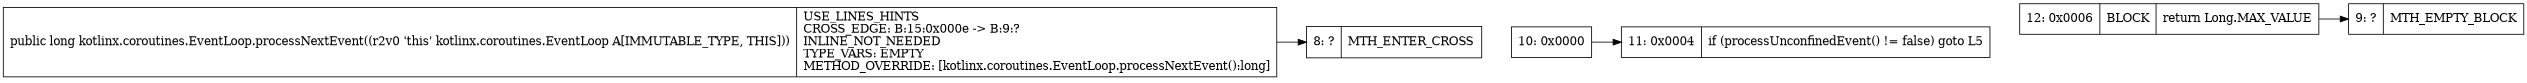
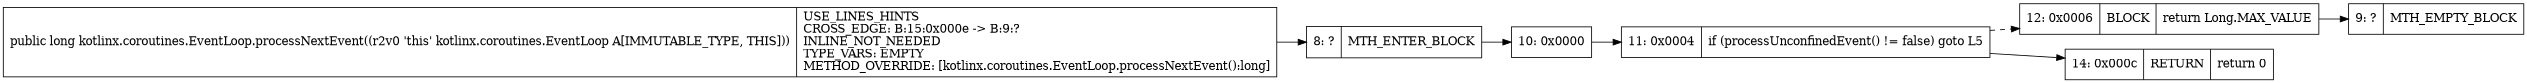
none -> (2001, 30)
(1411, 42) -> (1411, 42)
none -> (1492, 42)
none -> (2169, 64)
